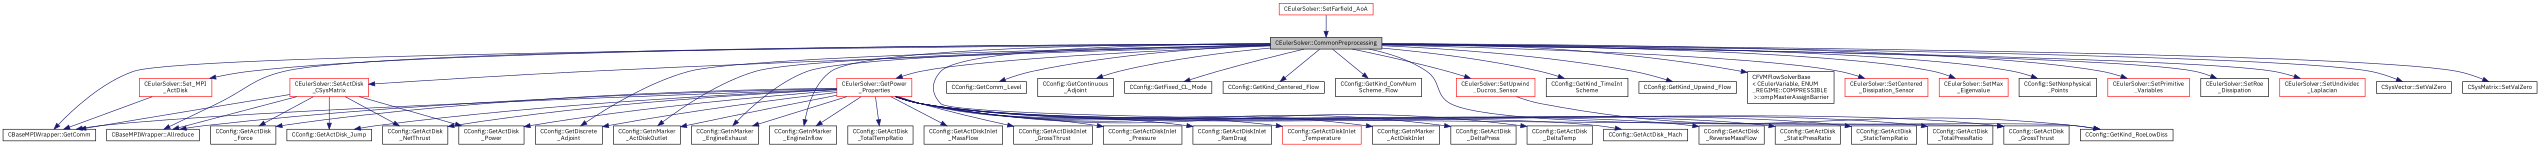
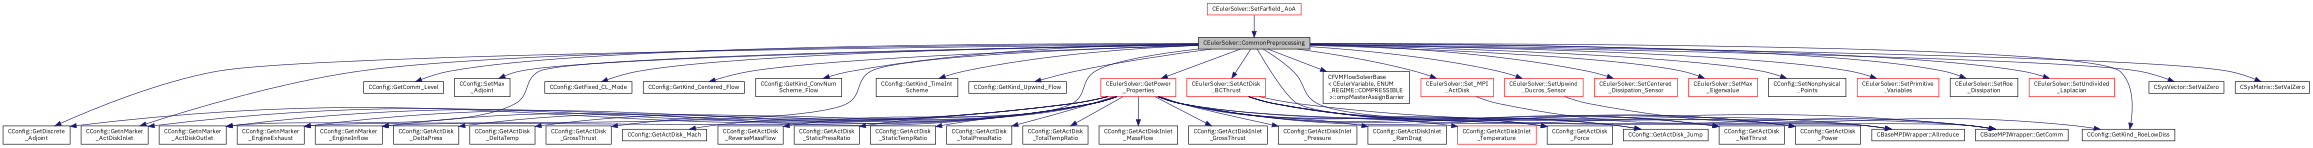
(329, 87) -> (1226, 87)
(1076, 87) -> (482, 87)
(934, 93) -> (483, 60)
